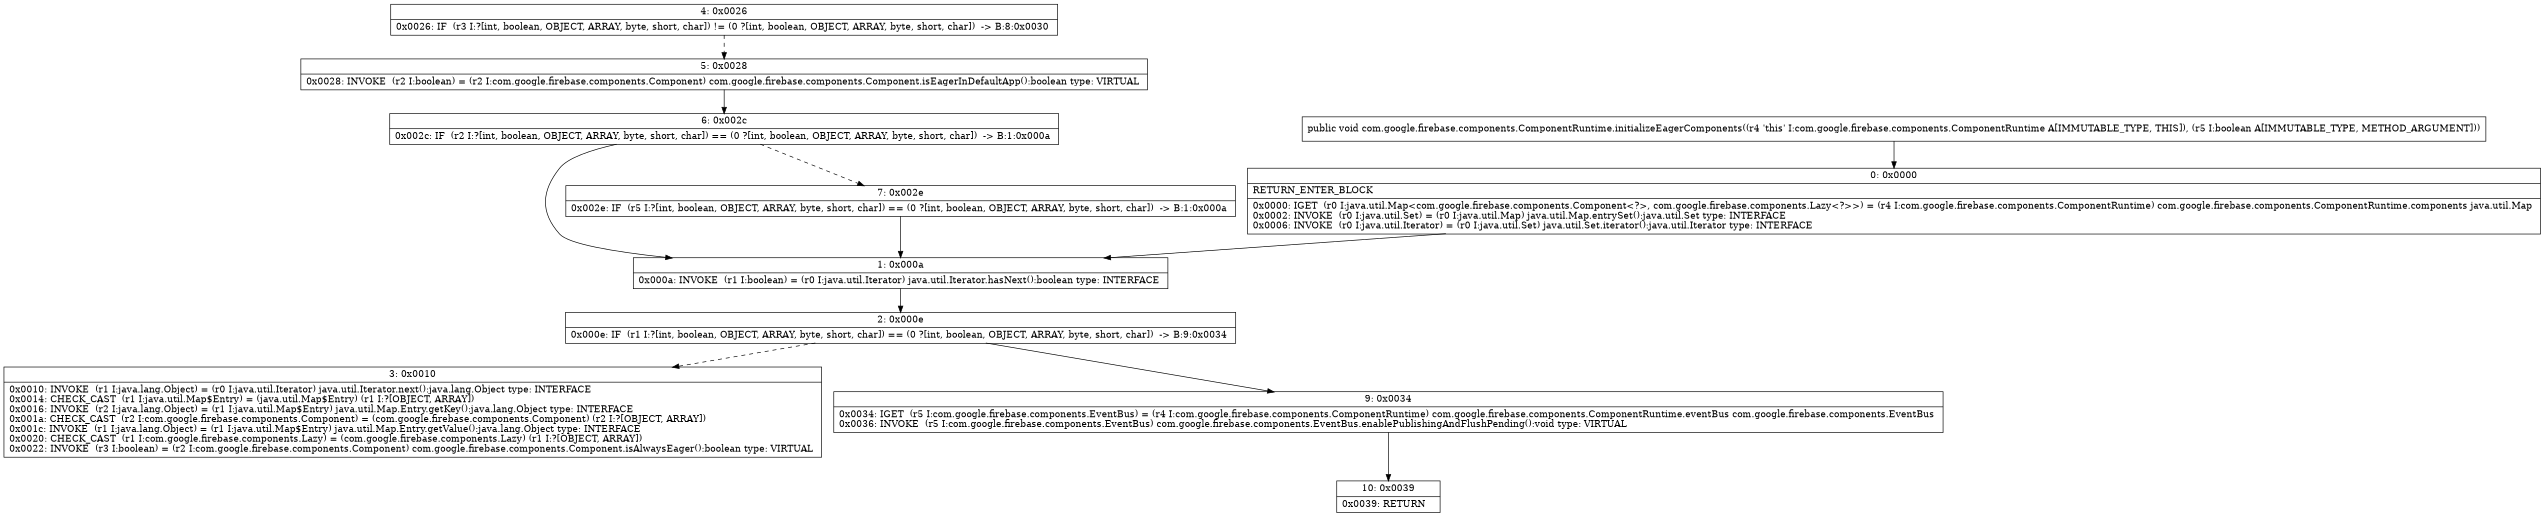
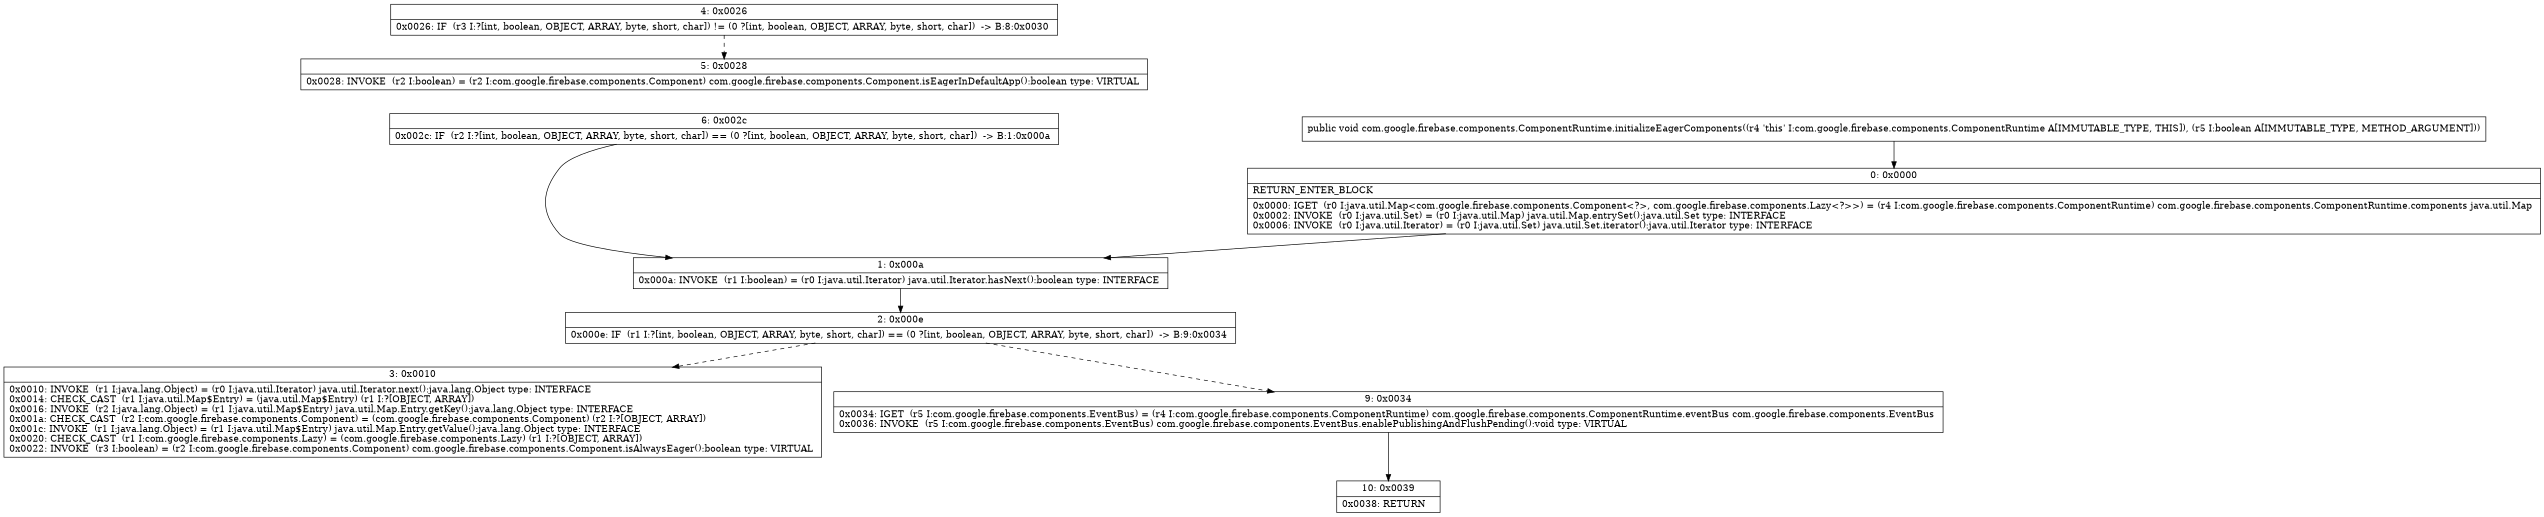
(724, 98) -> none
(901, 201) -> none
(1127, 367) -> (1127, 367)
(1388, 504) -> (1388, 504)
